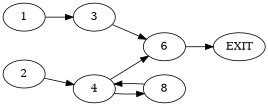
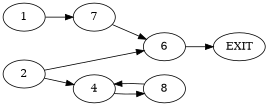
(94, 17) -> (94, 17)
(126, 70) -> (90, 61)
